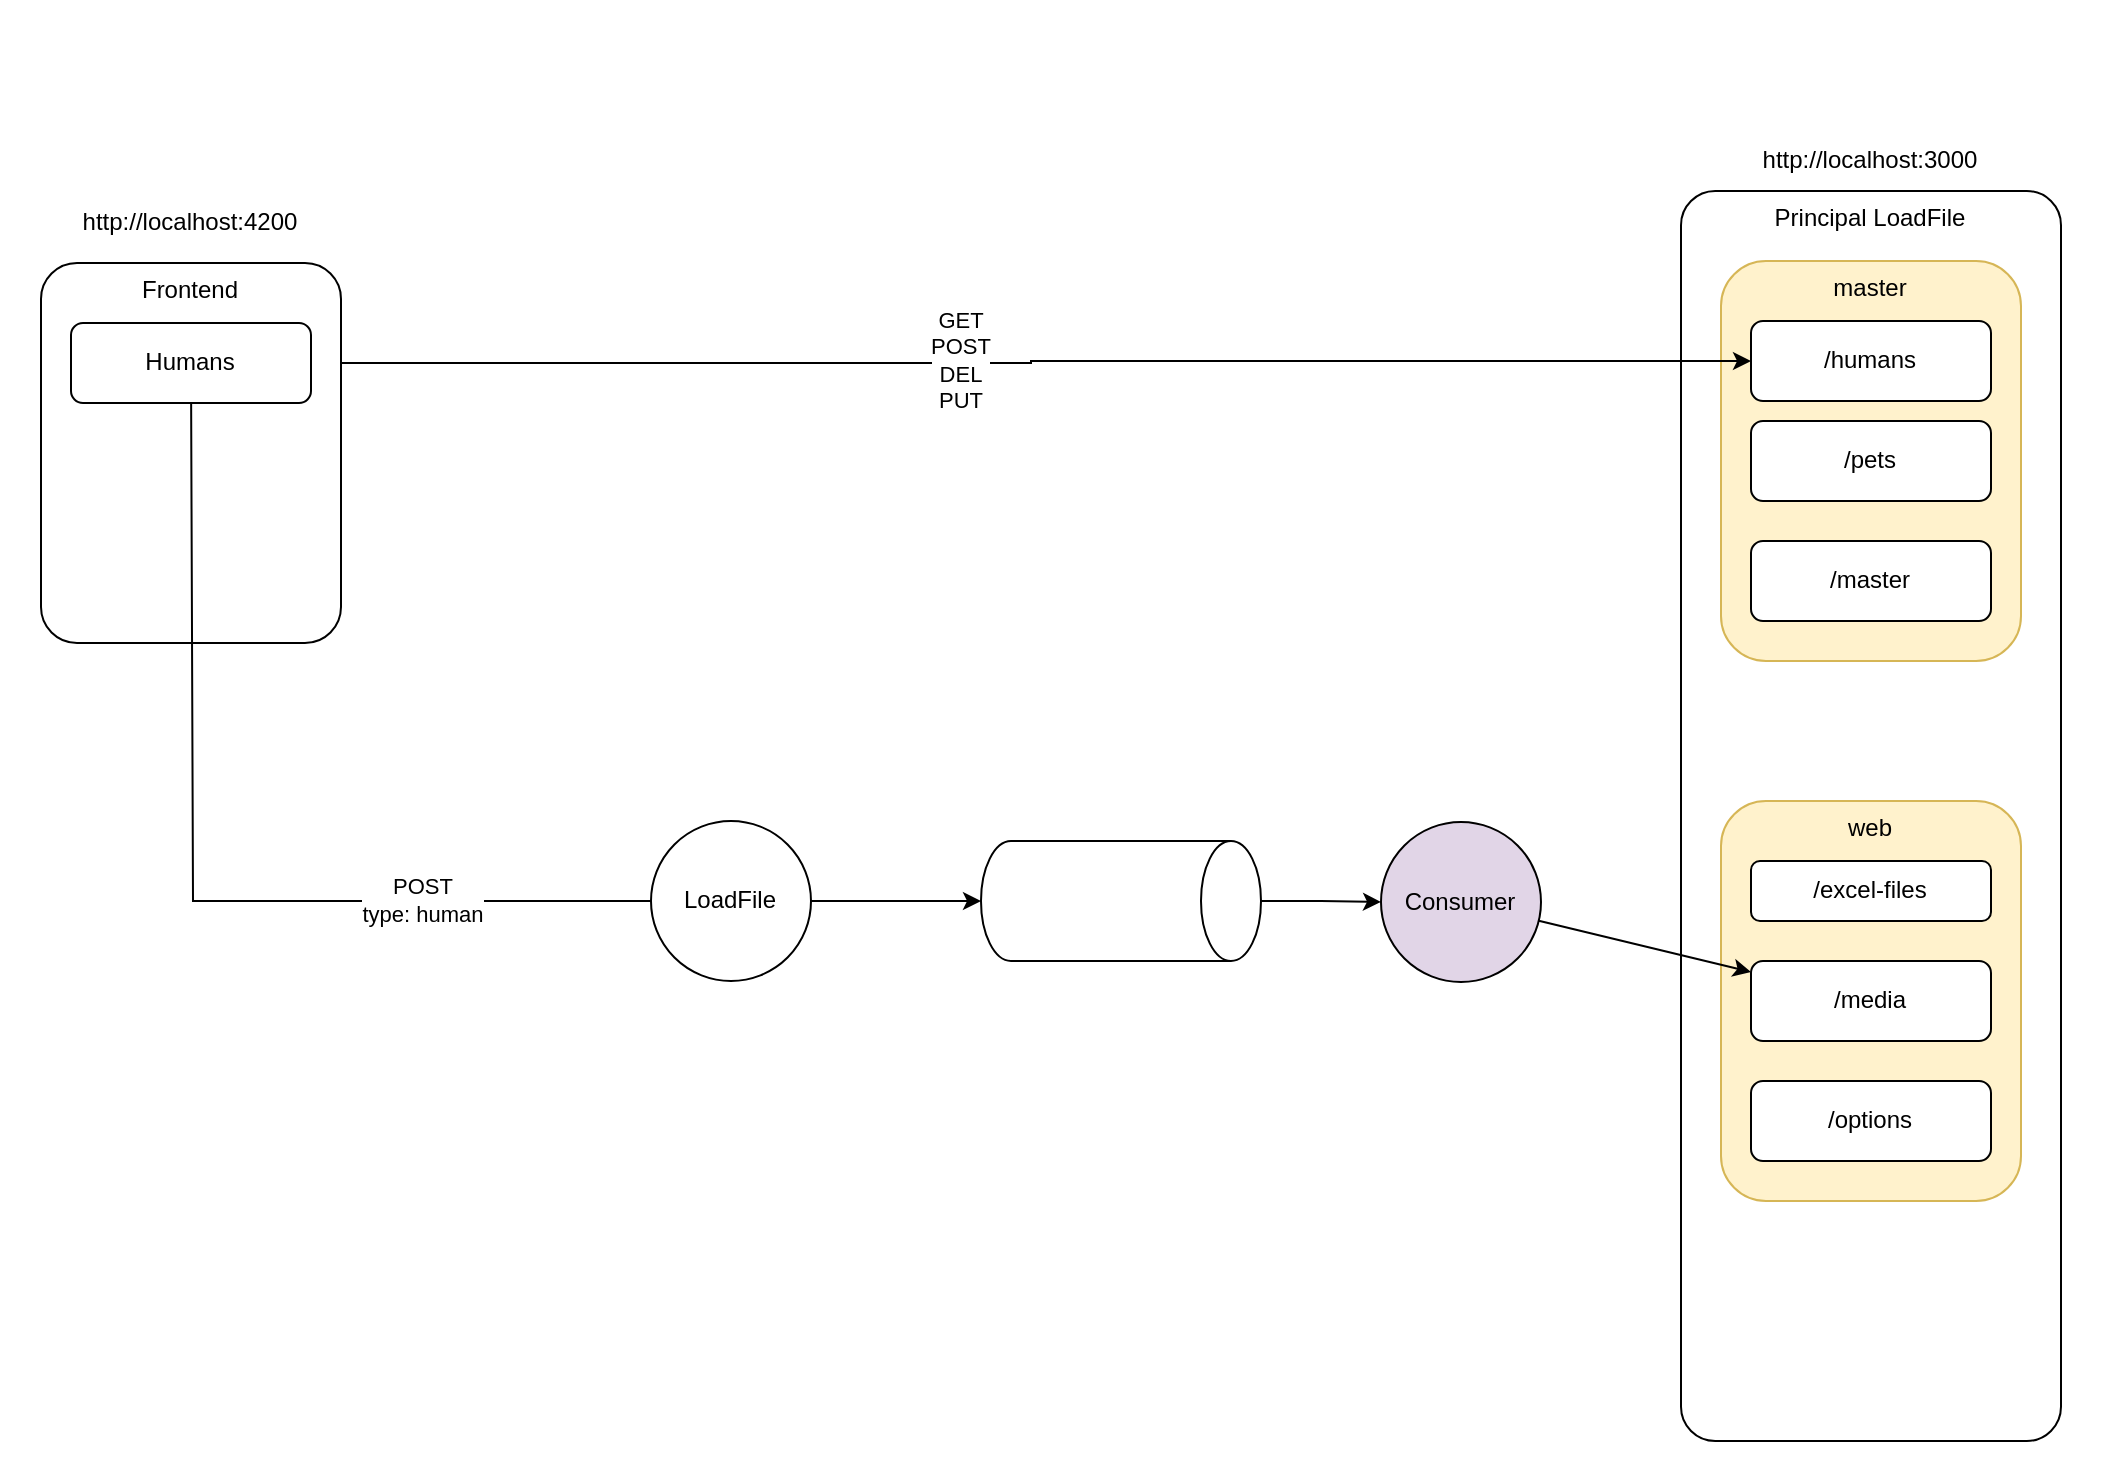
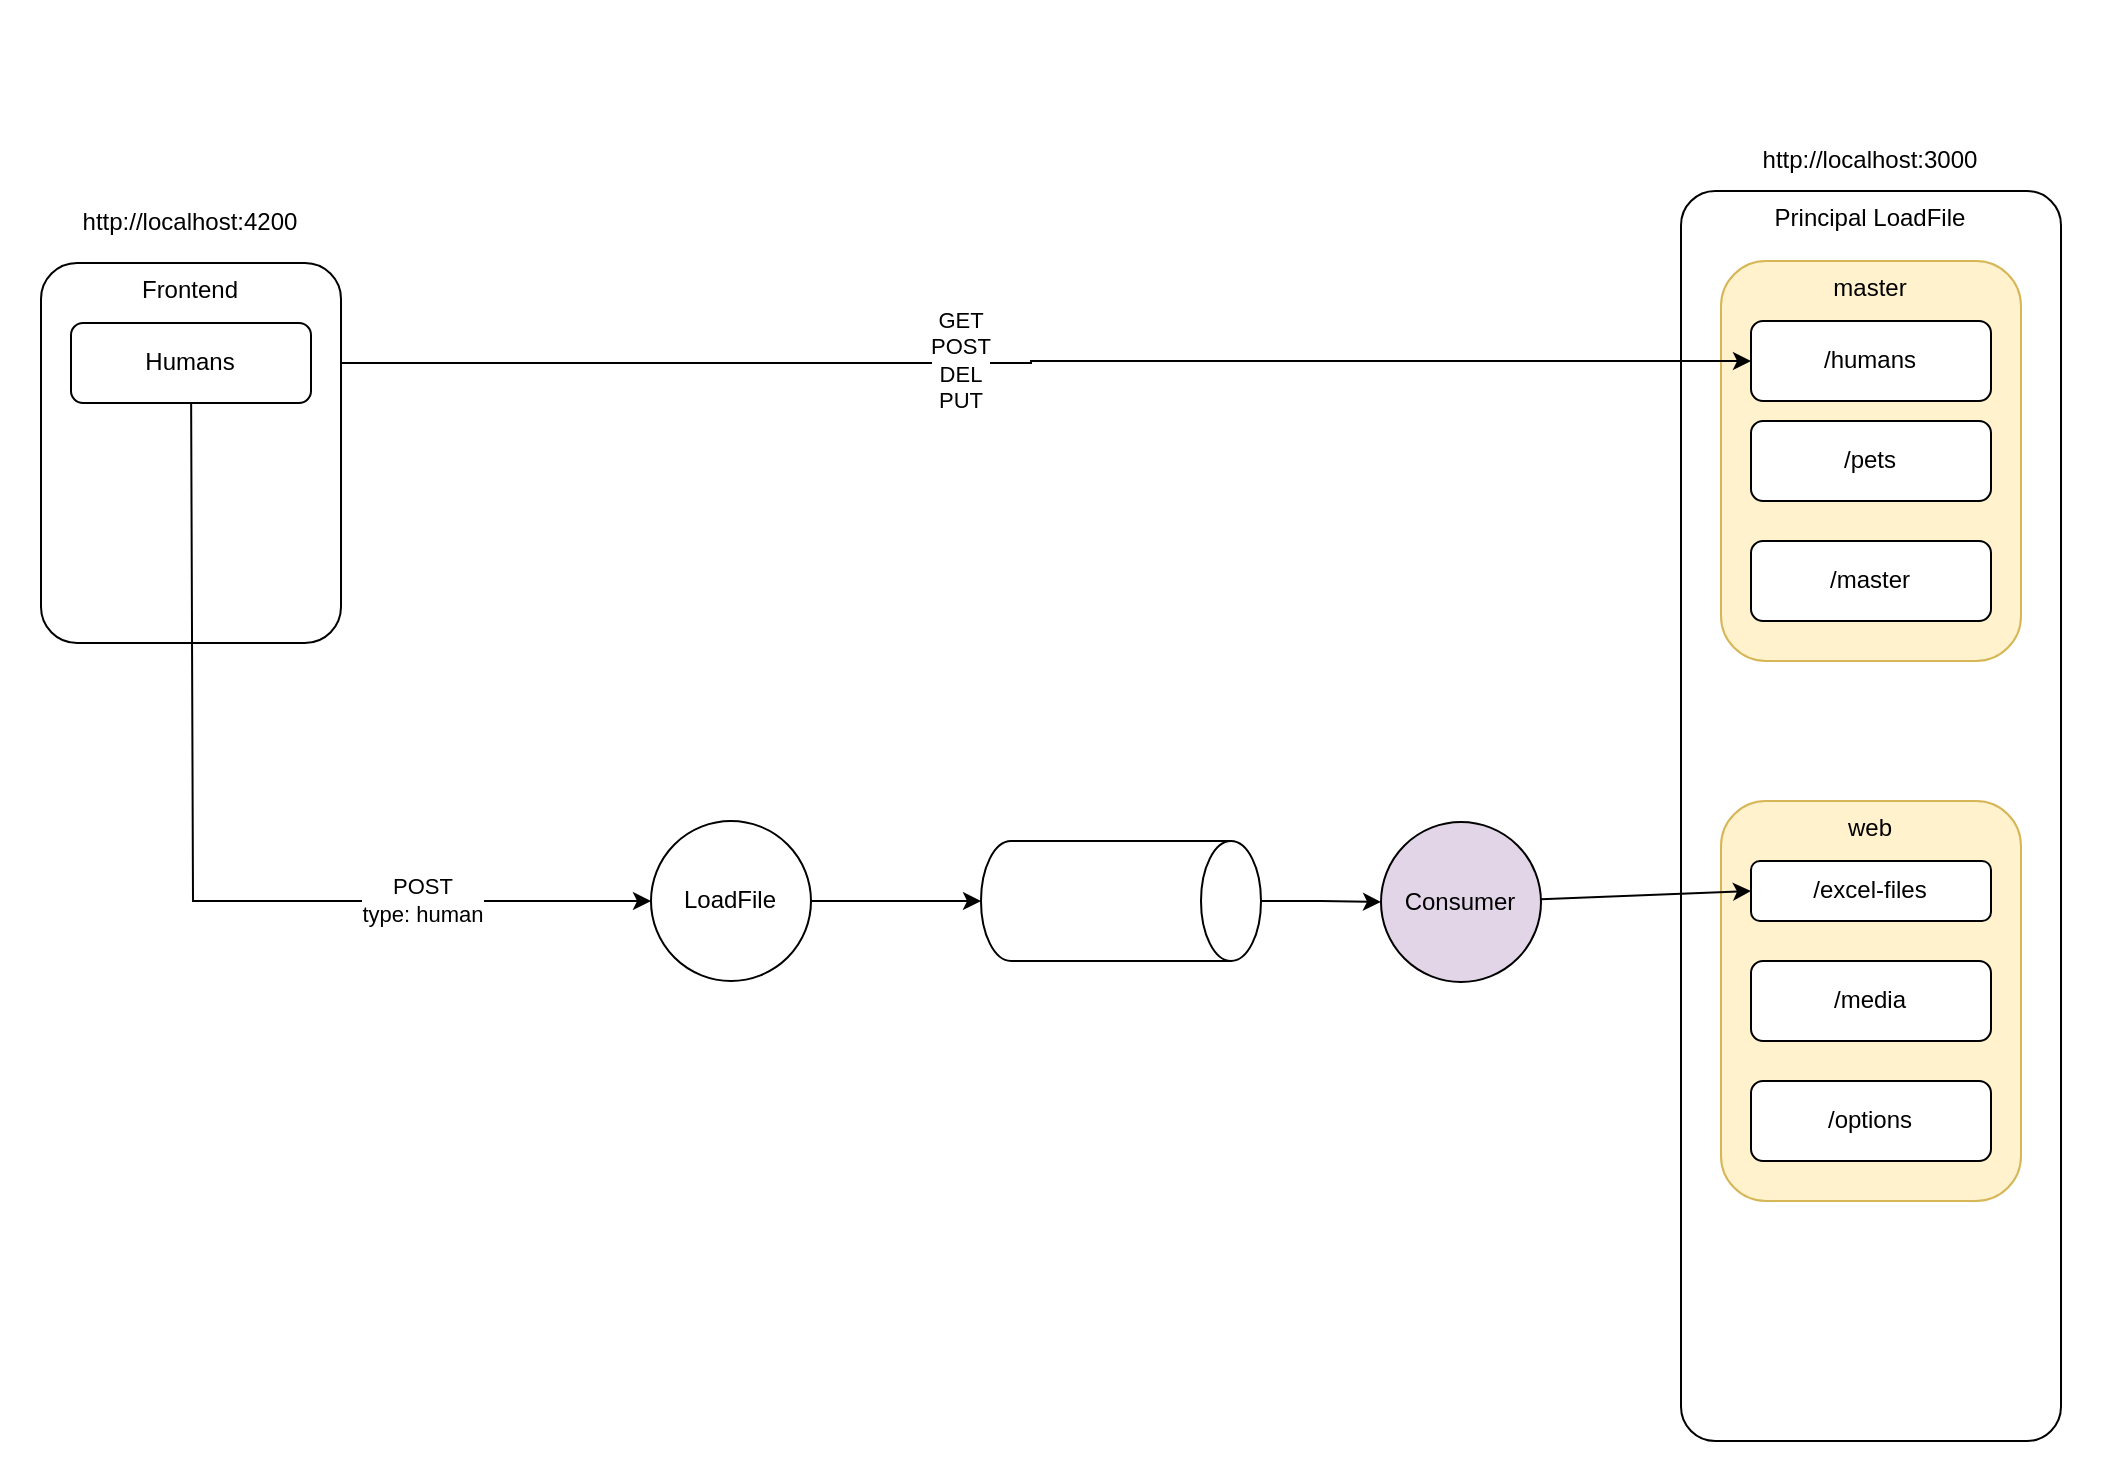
(641, 901) -> (636, 901)
(1638, 945) -> (1639, 895)
